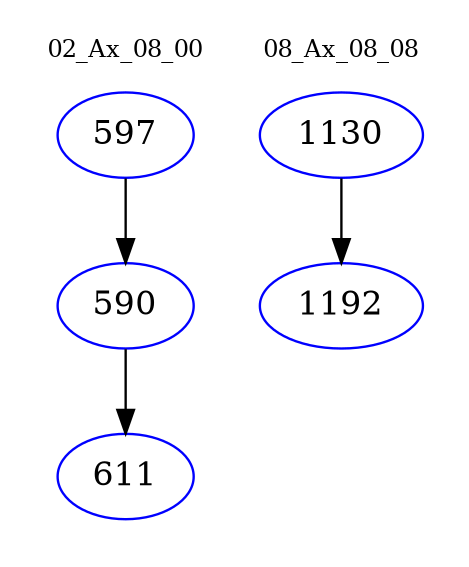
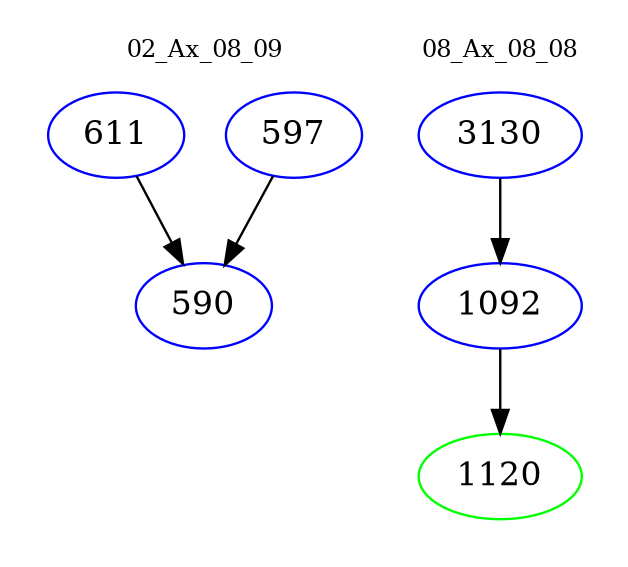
(126, 51) -> (205, 51)
(341, 135) -> (500, 135)
(341, 306) -> (500, 306)
(126, 380) -> (154, 209)
none -> (500, 477)
